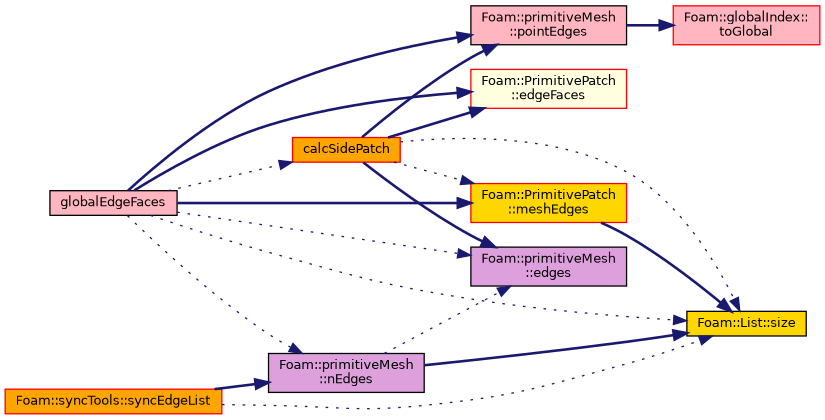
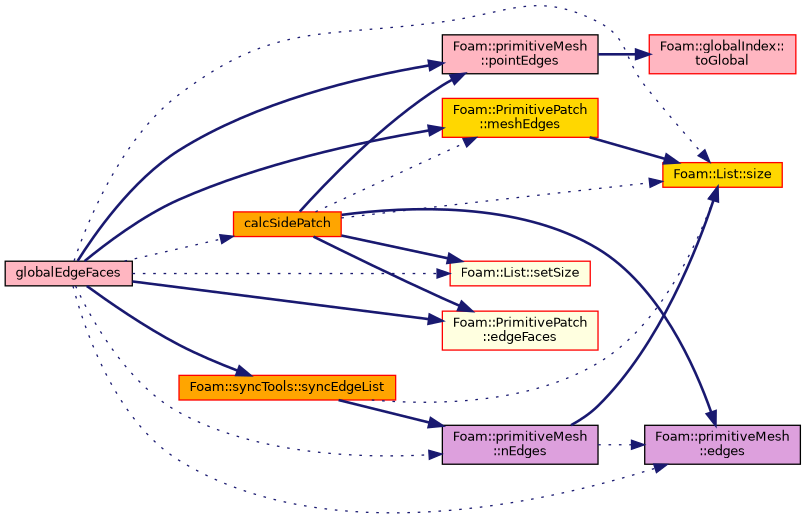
none -> (520, 274)
(747, 324) -> (723, 175)
none -> (159, 334)
